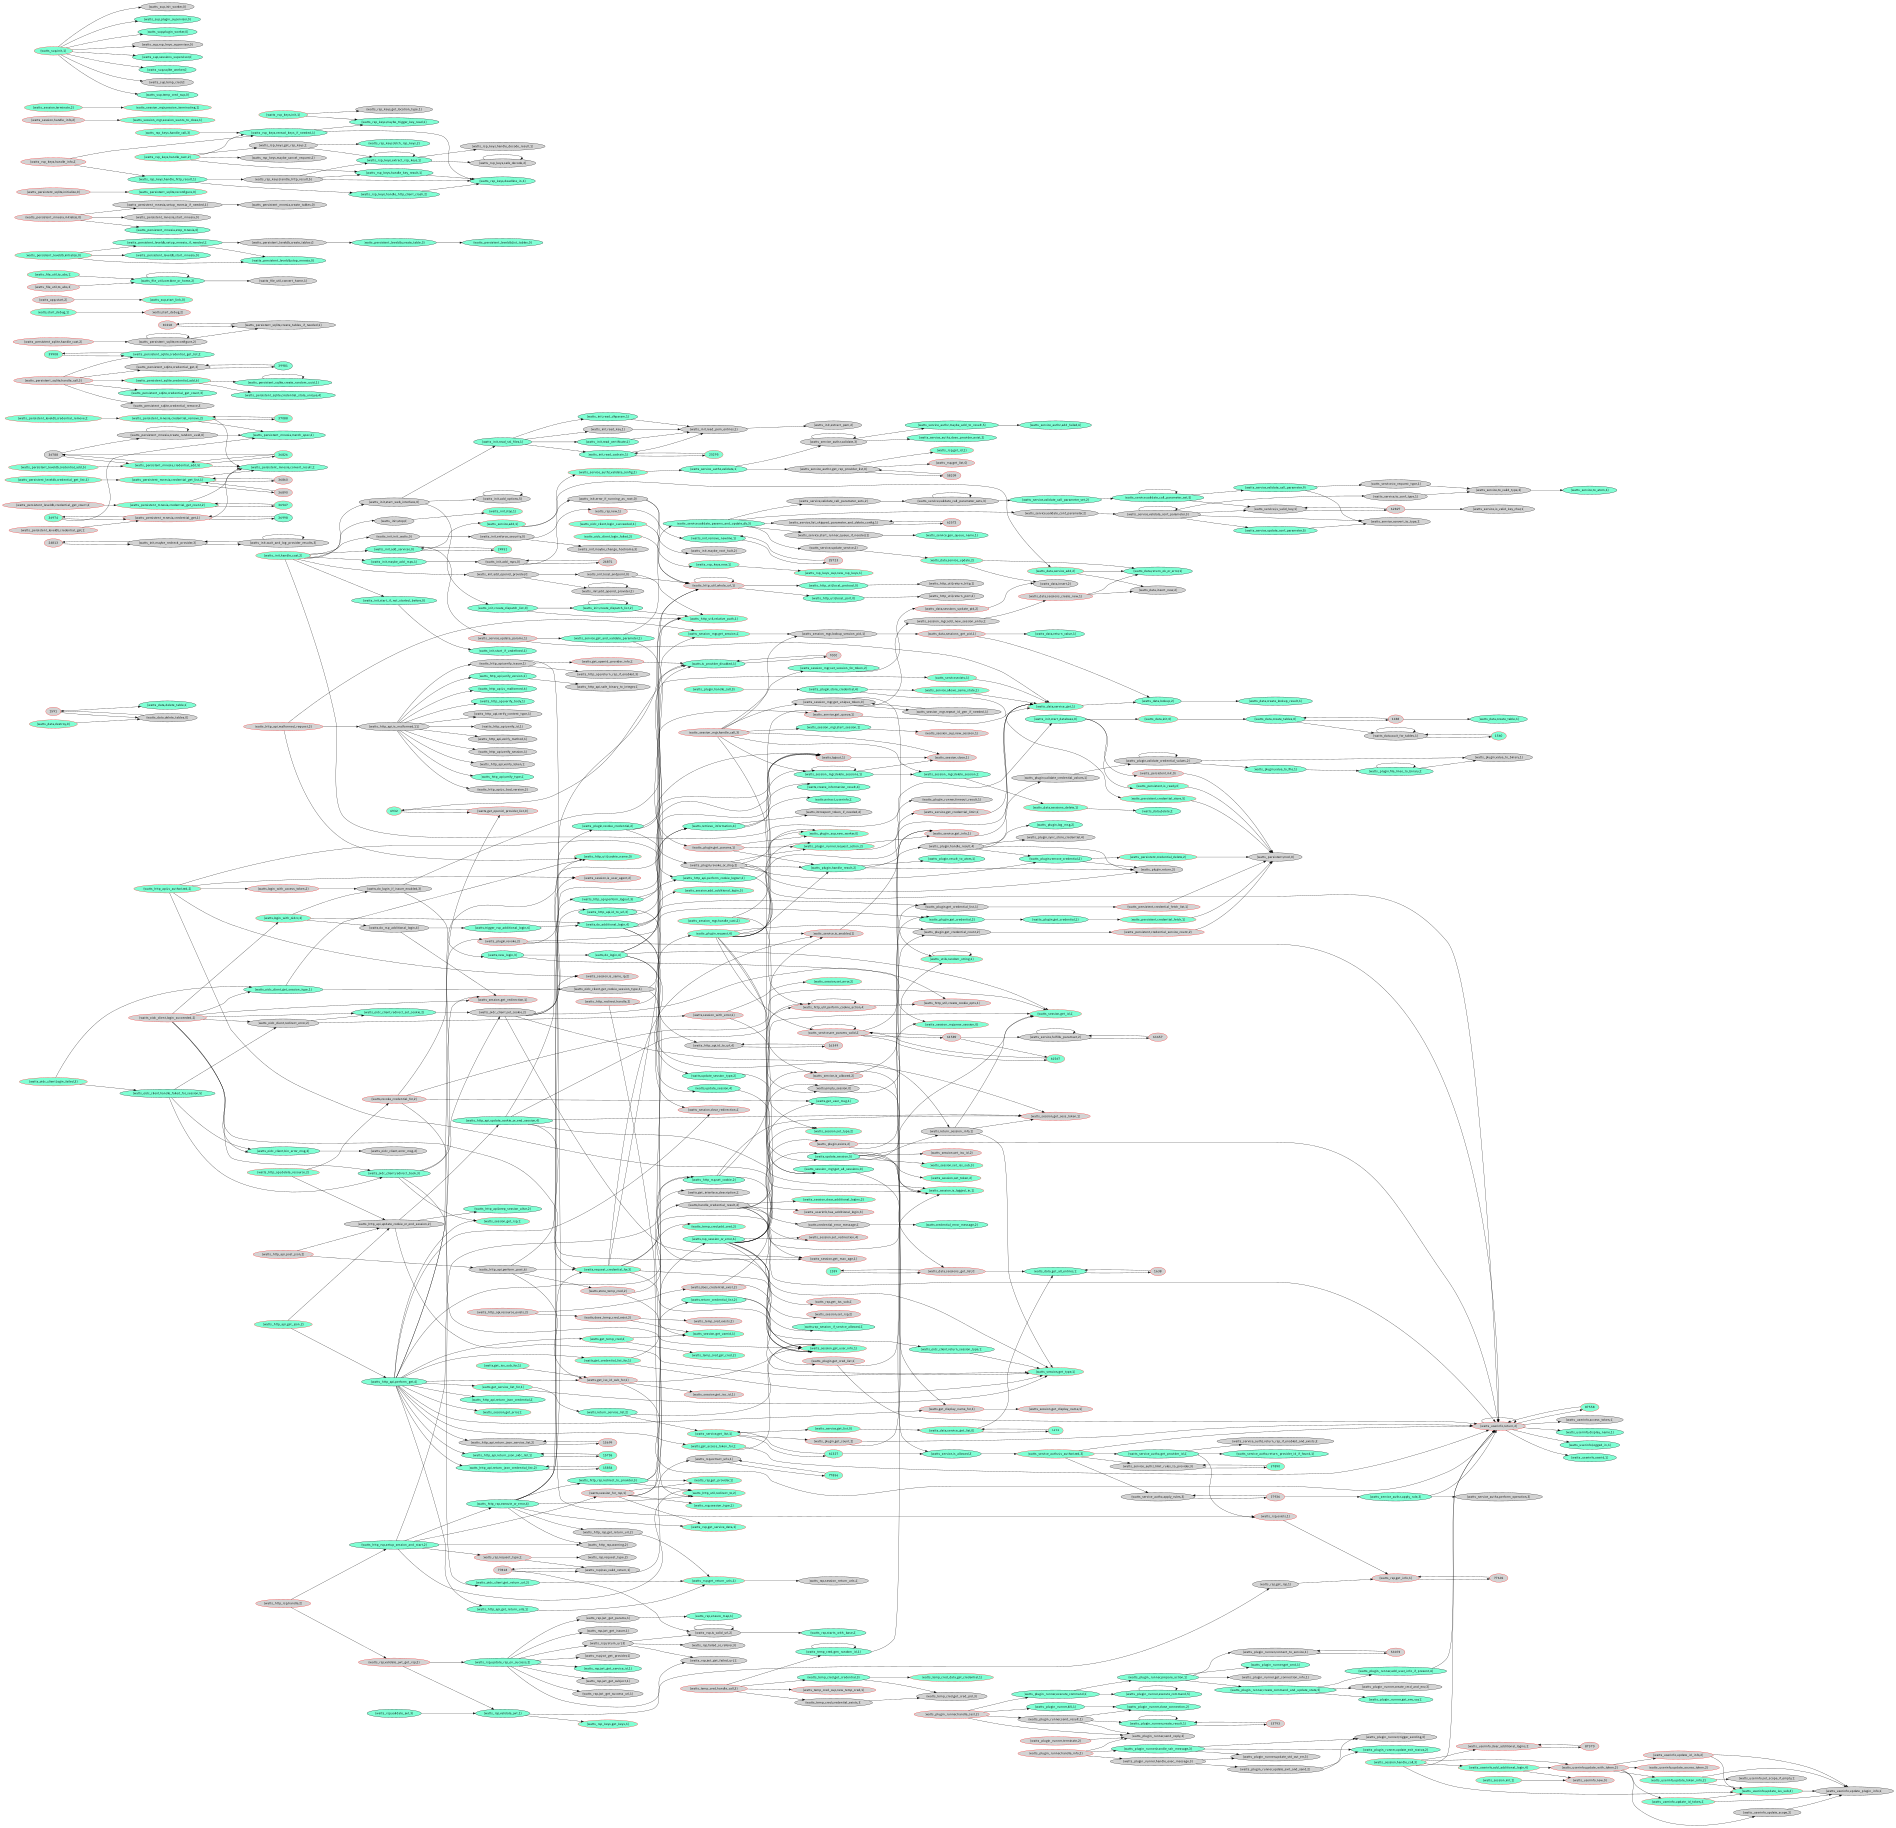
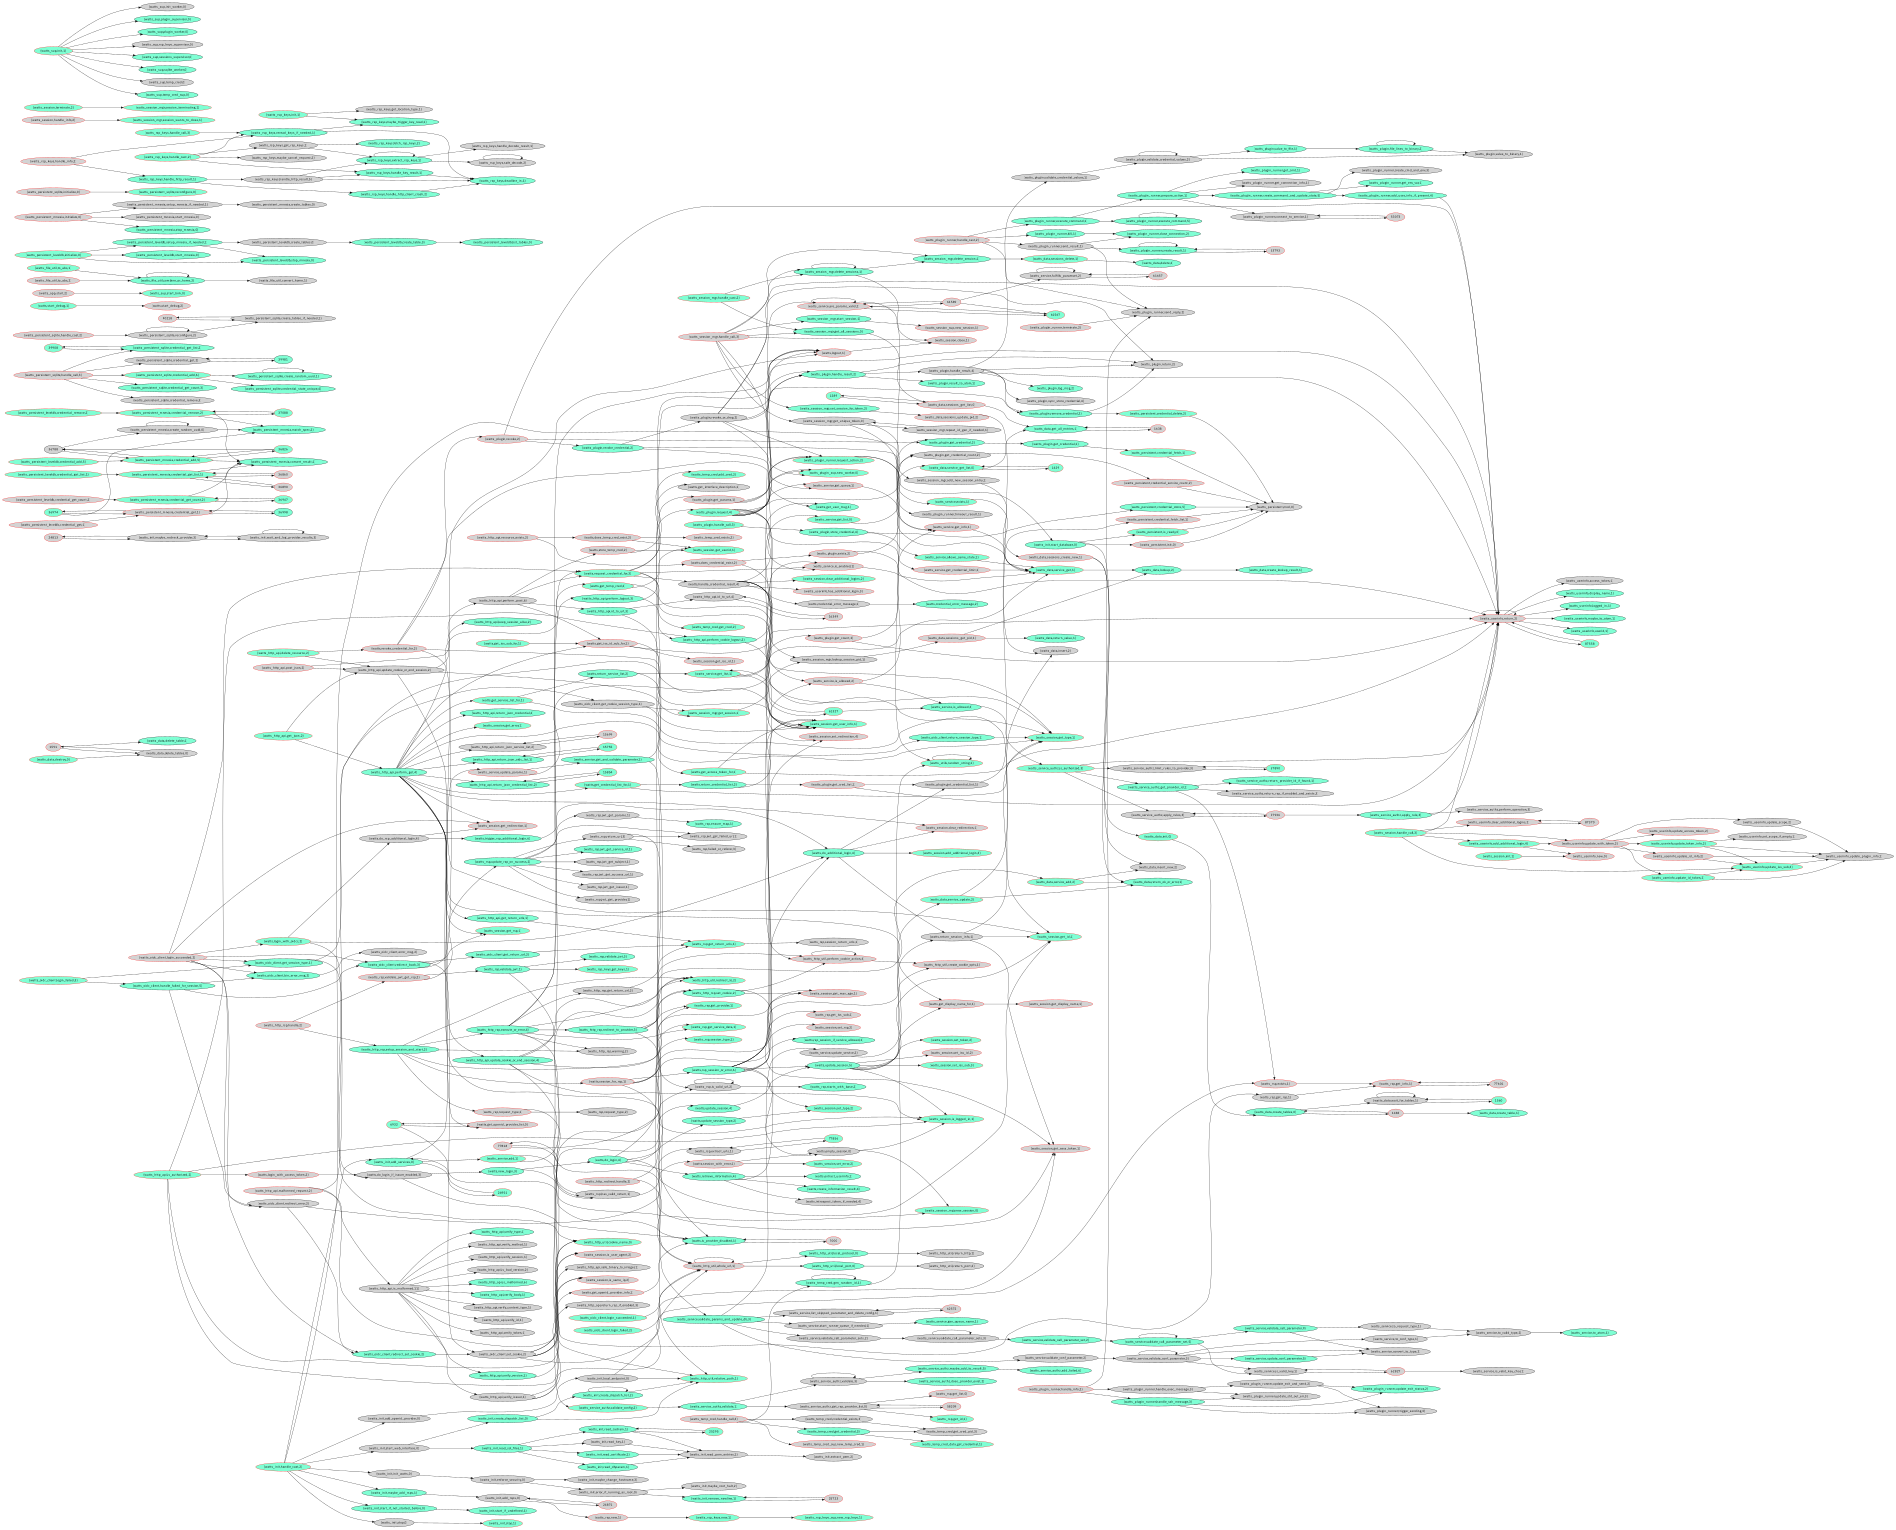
none -> (1298, 382)
(503, 499) -> none
(608, 591) -> none
none -> (1590, 619)
(1158, 799) -> (1158, 507)
(662, 892) -> (772, 1032)
(447, 1713) -> (556, 963)
